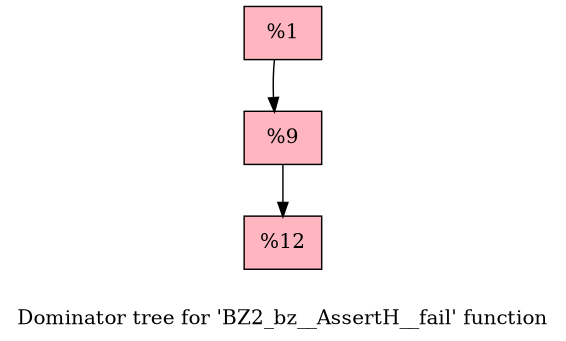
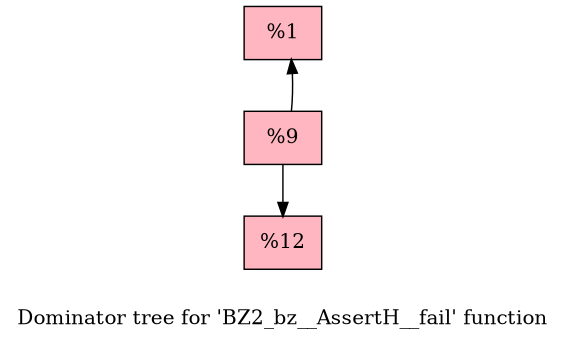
(273, 78) -> (293, 93)
